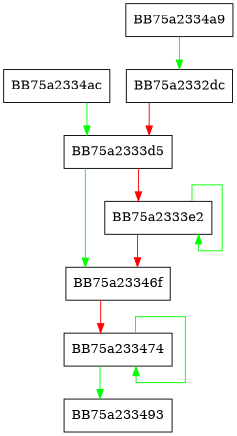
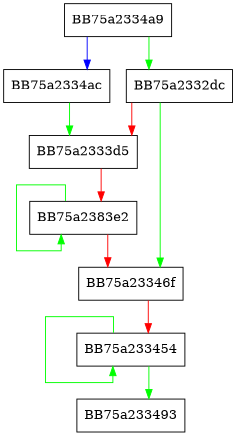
none -> (87, 48)
(85, 213) -> (160, 180)
(158, 218) -> (83, 218)
(118, 350) -> (131, 350)
